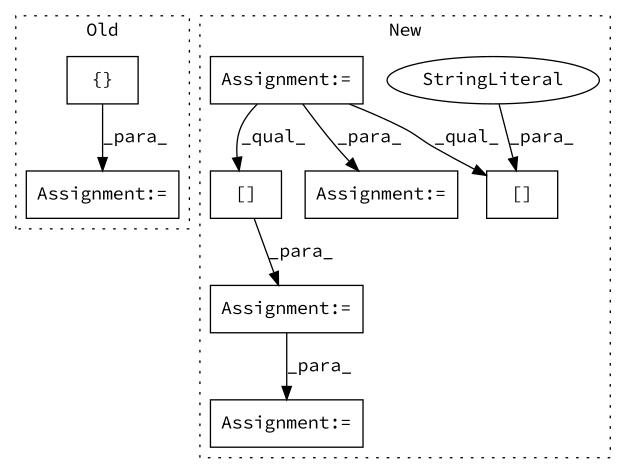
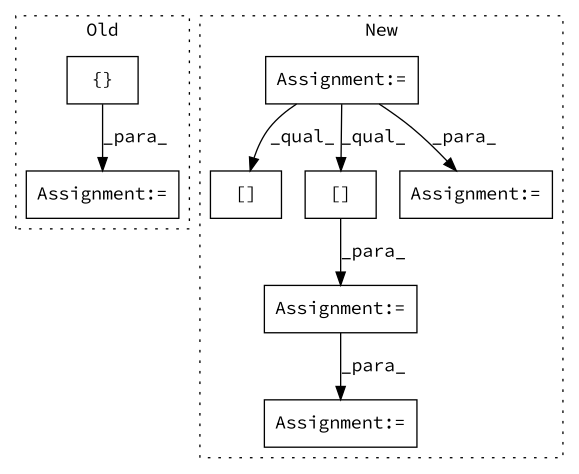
(493, 80) -> none
